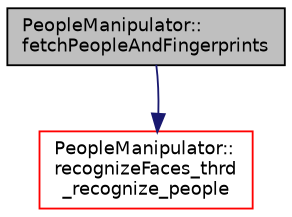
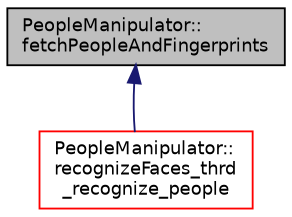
(158, 89) -> (134, 108)
